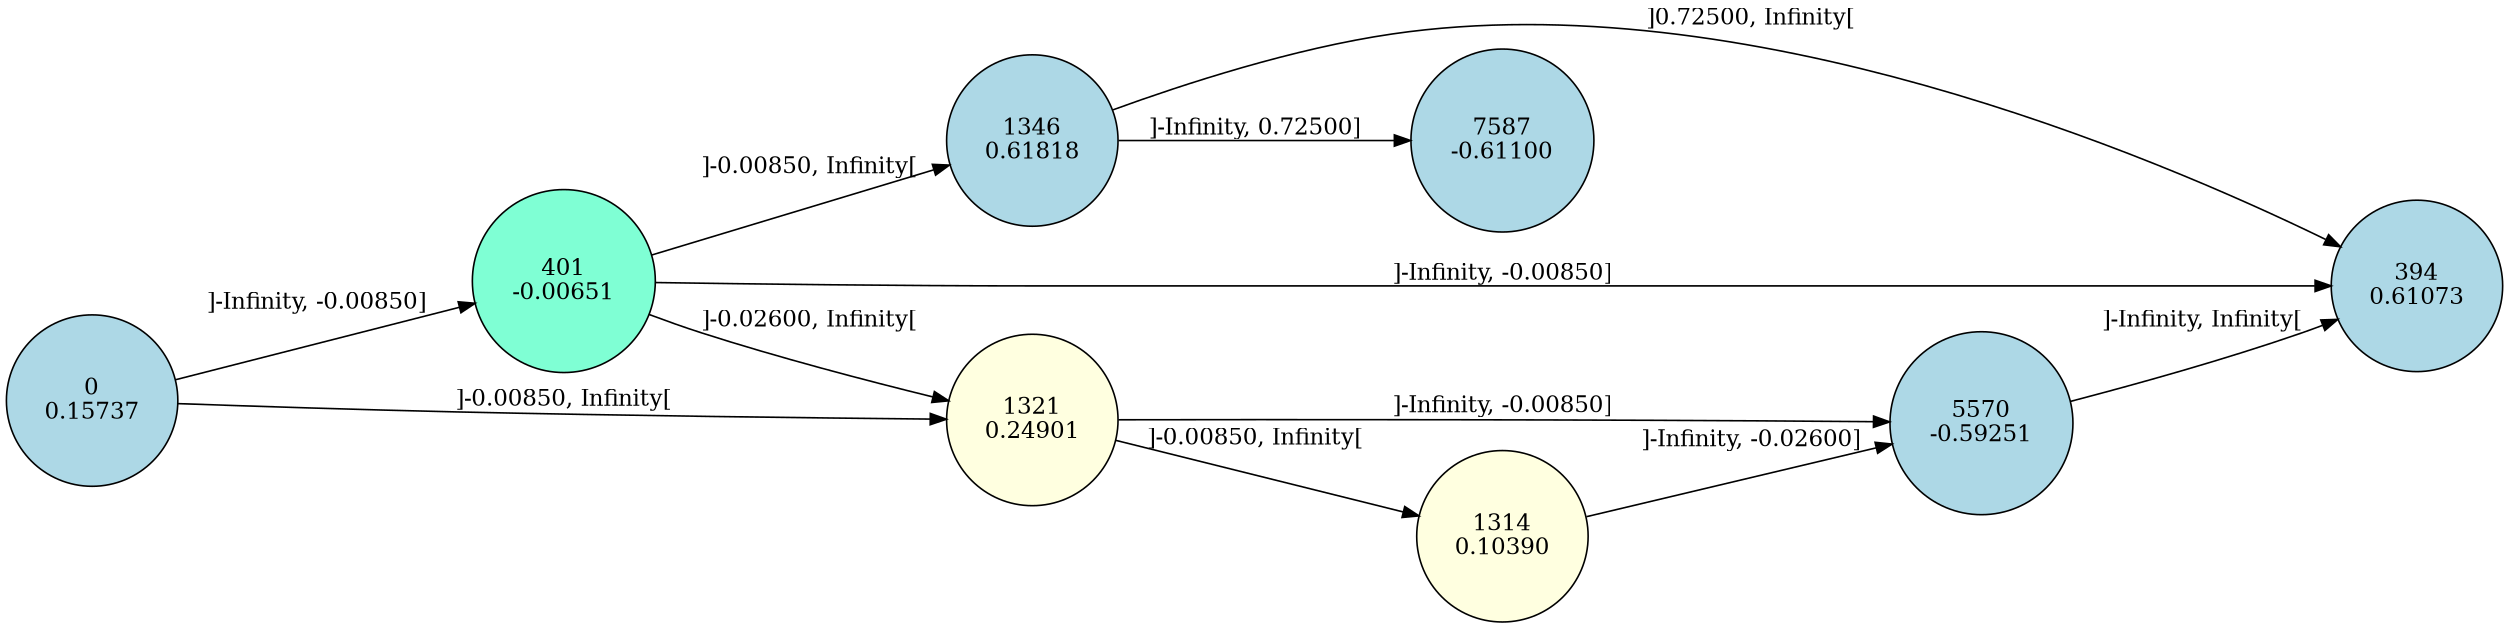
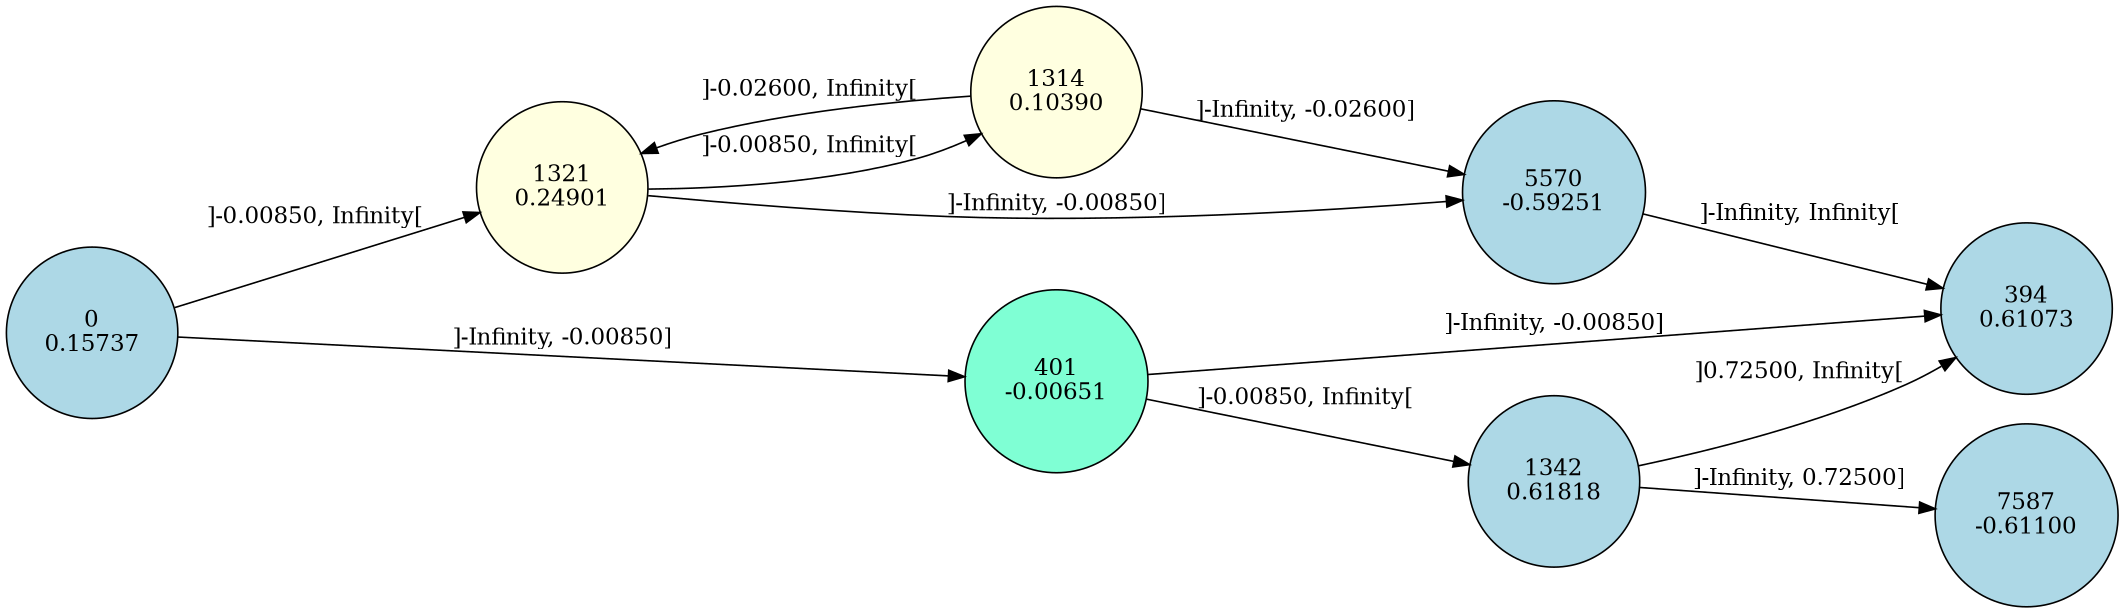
(1032, 141) -> (1554, 481)
(790, 359) -> (812, 113)
